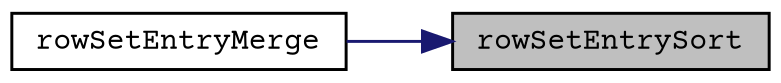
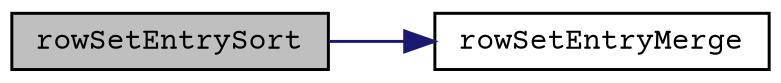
(384, 41) -> (367, 41)
